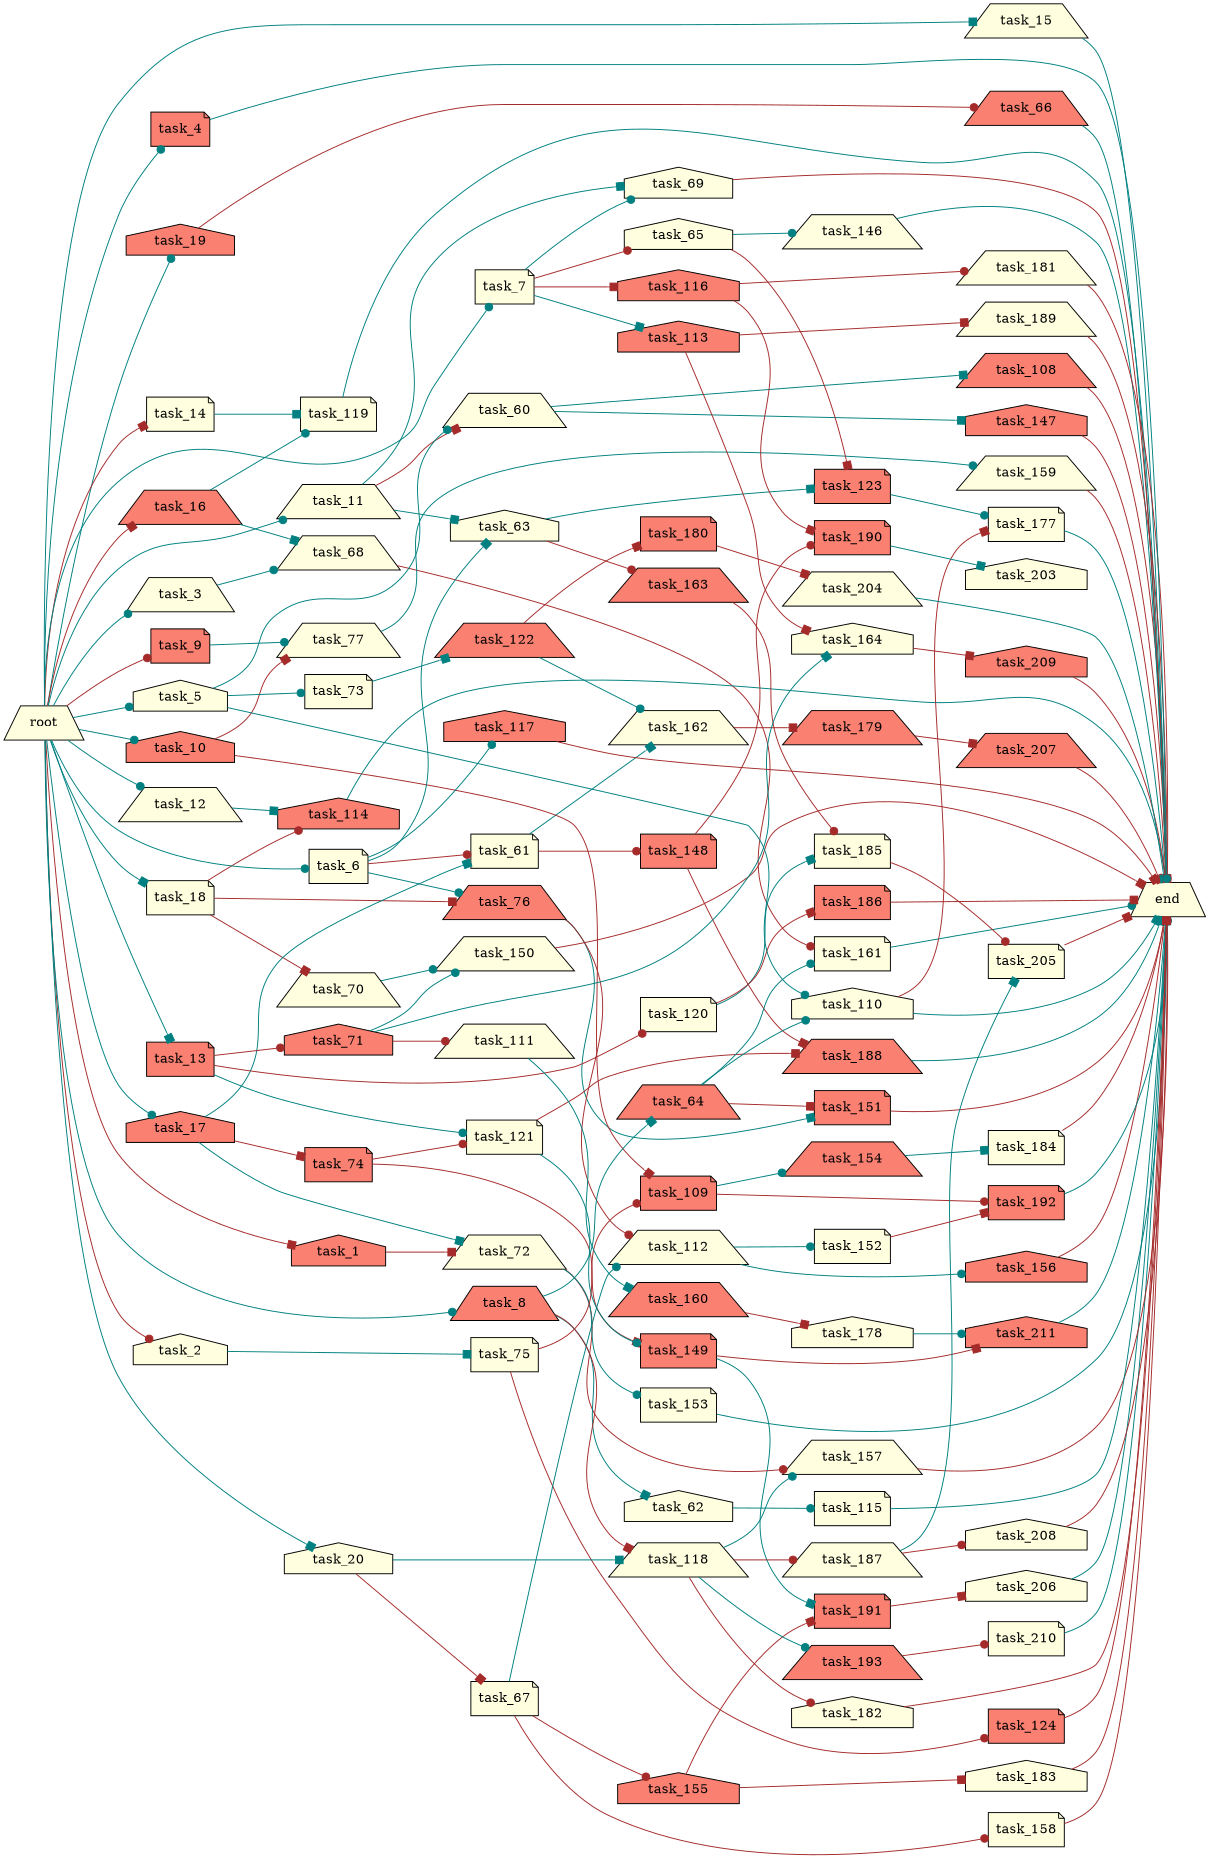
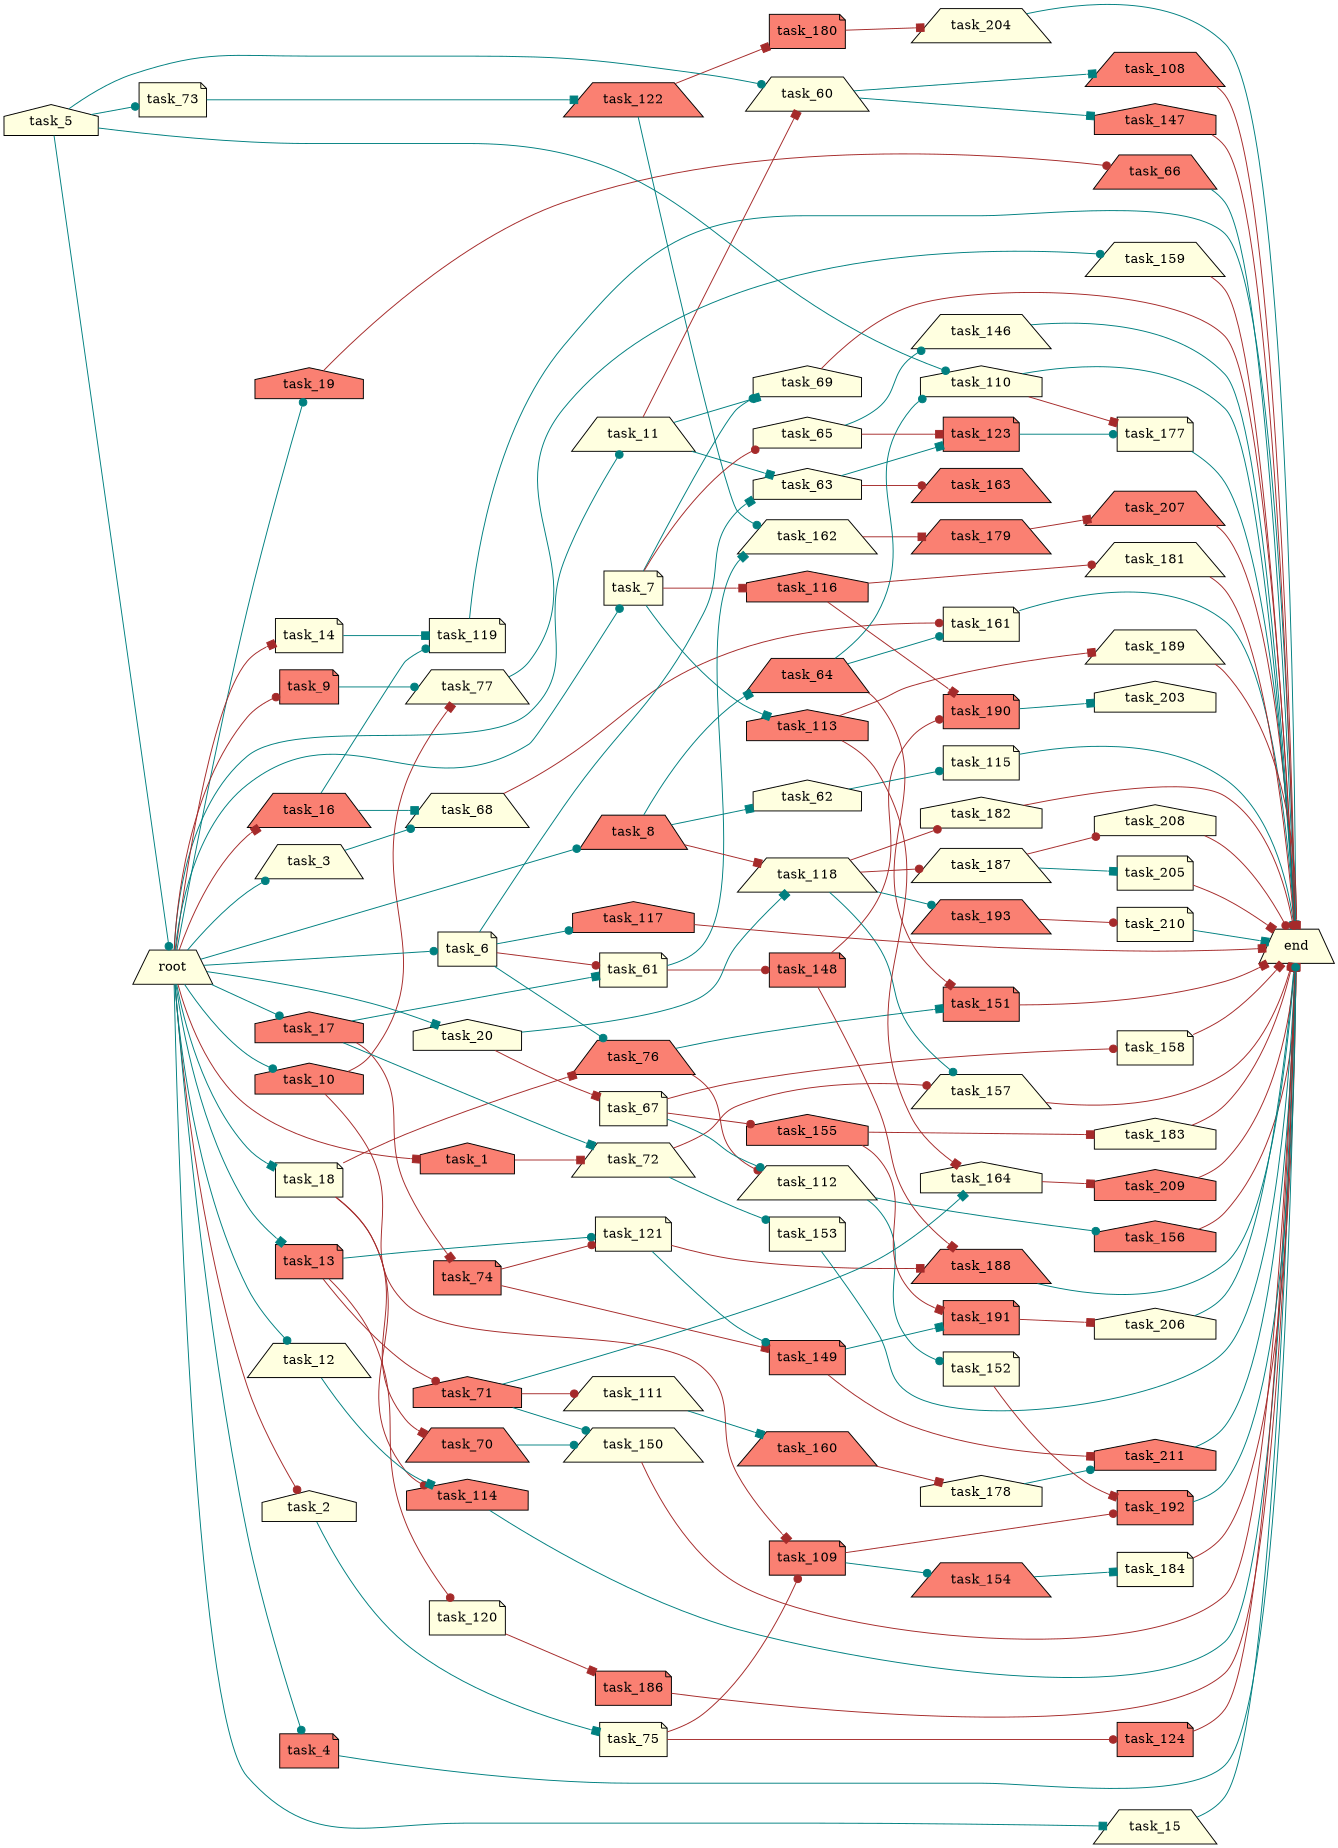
(99, 713) -> (111, 539)
(852, 851) -> none
(339, 990) -> (467, 1445)
